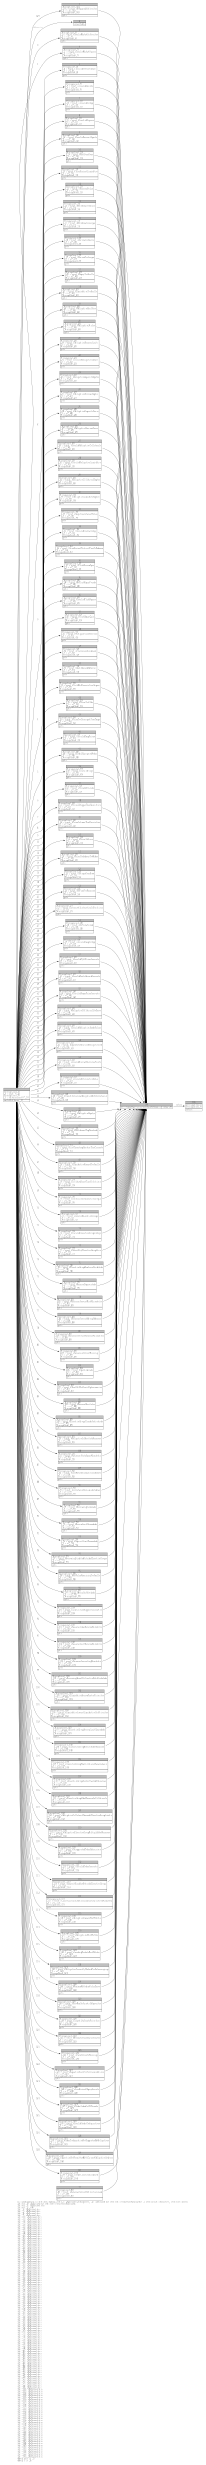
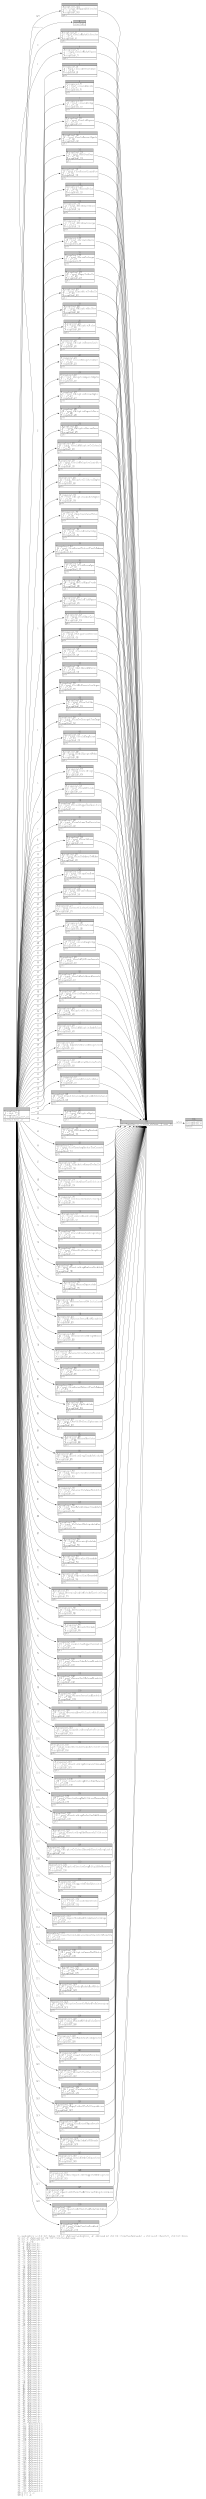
none -> (23, 1216)
none -> (80, 1388)
none -> (80, 2210)
